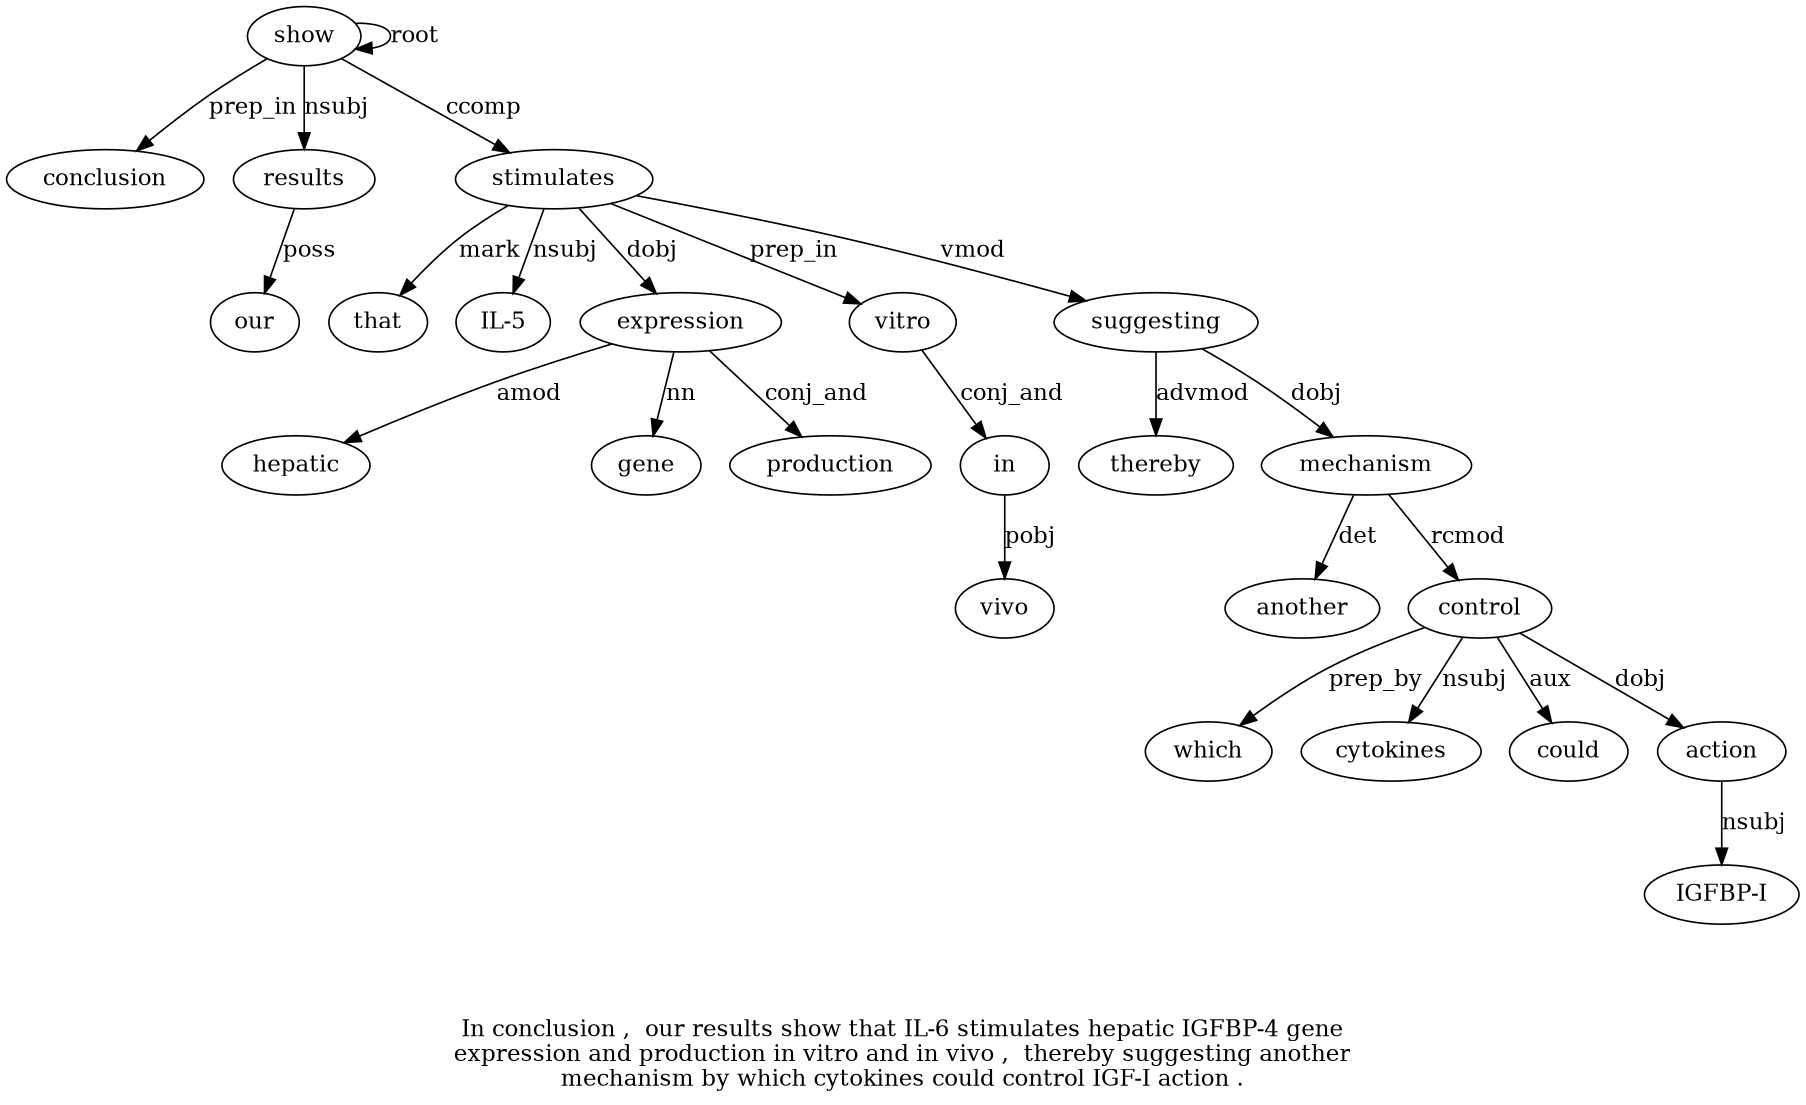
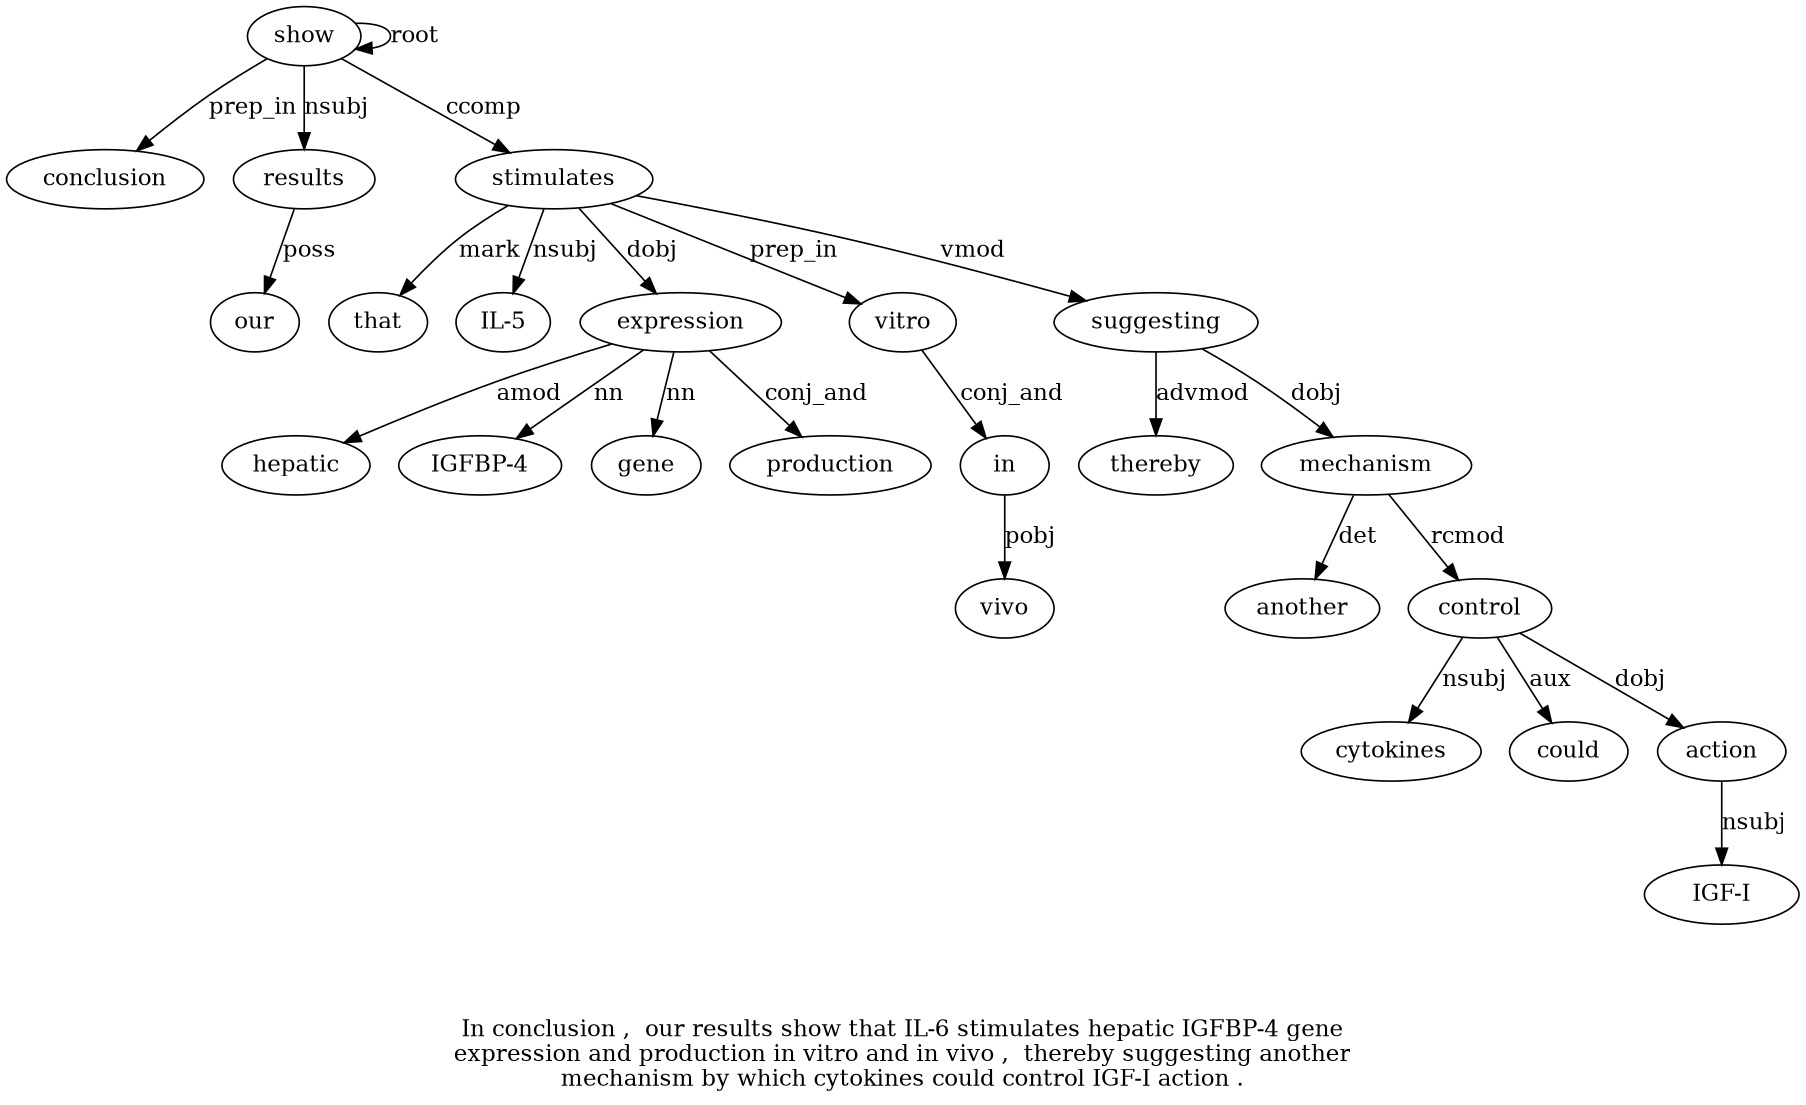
none -> (480, 465)
(1209, 752) -> none
(1722, 895) -> (1722, 895)
